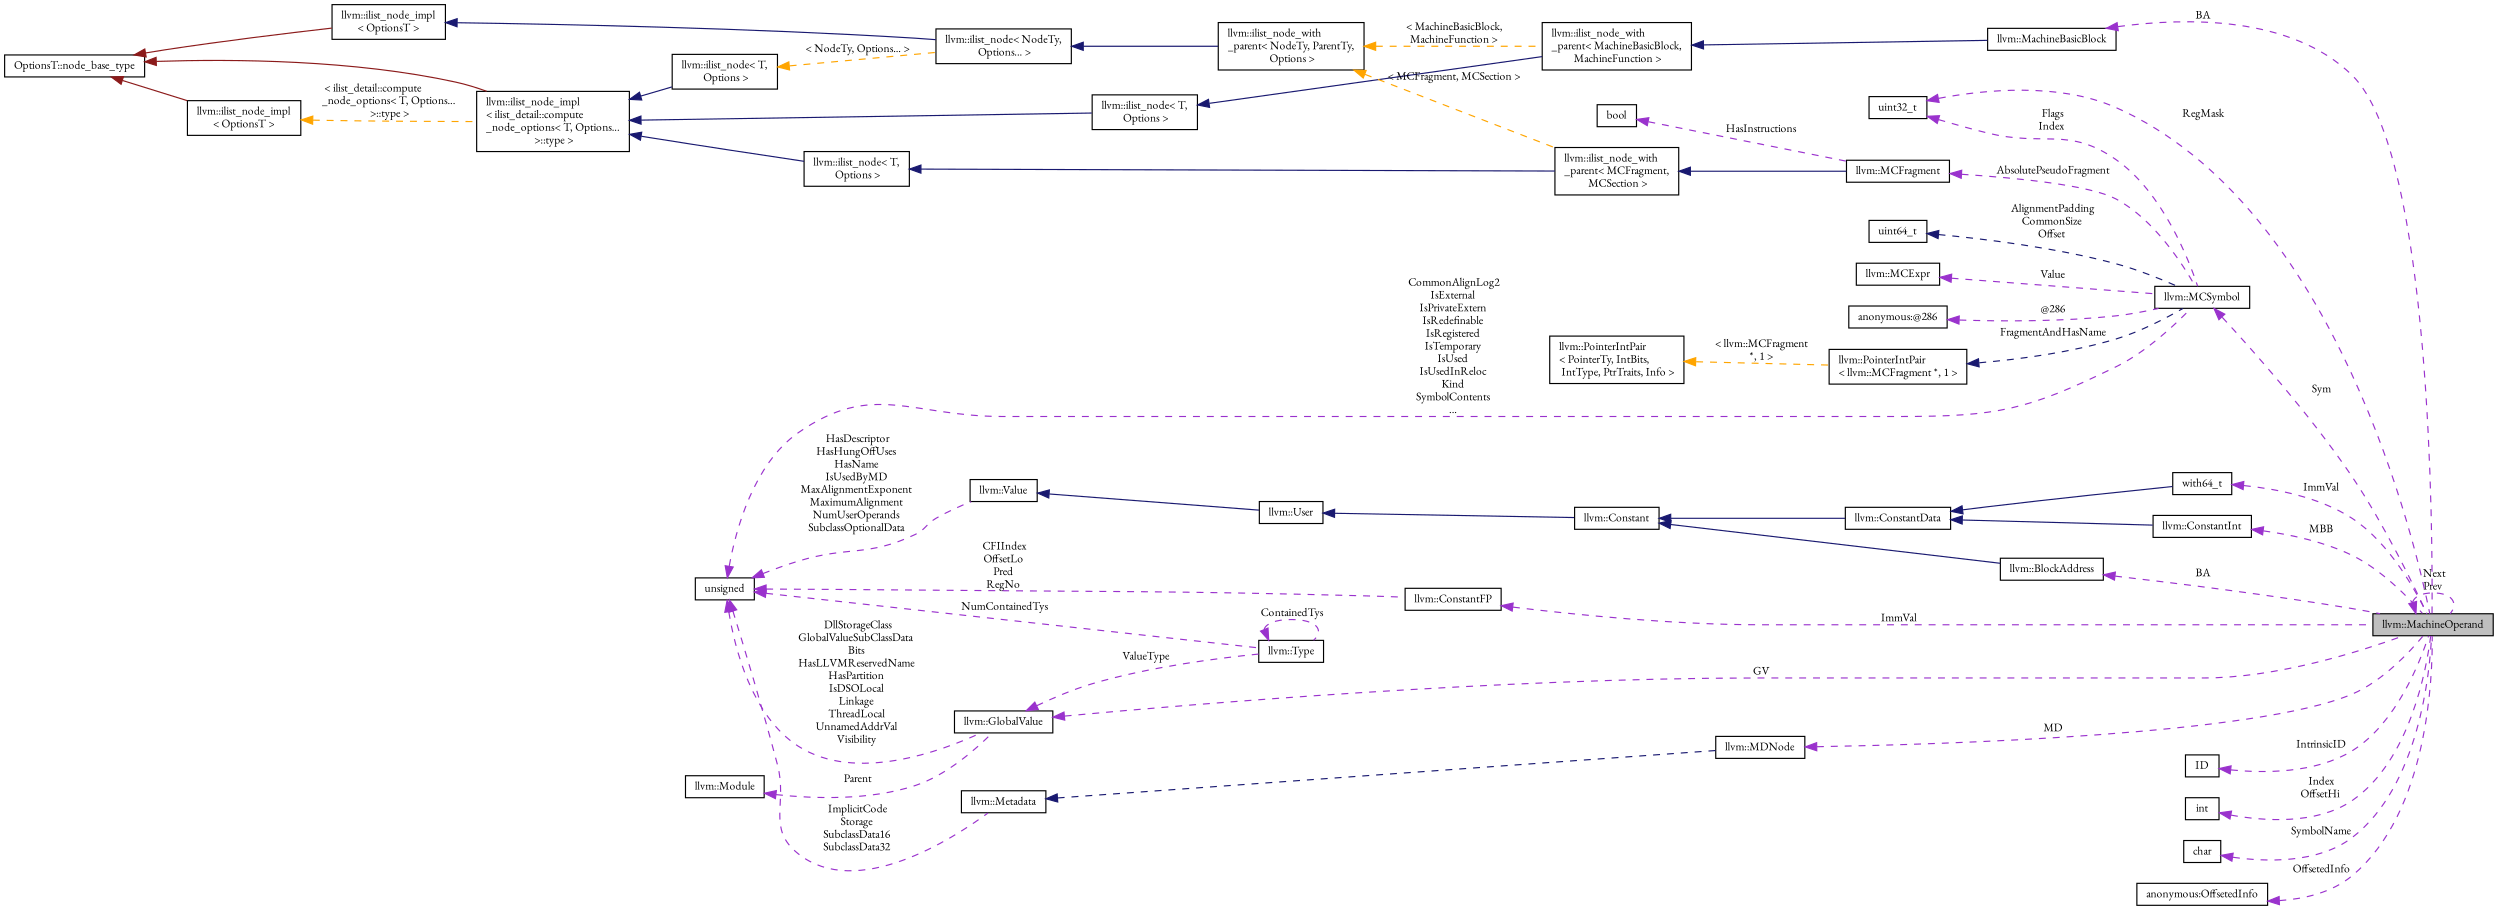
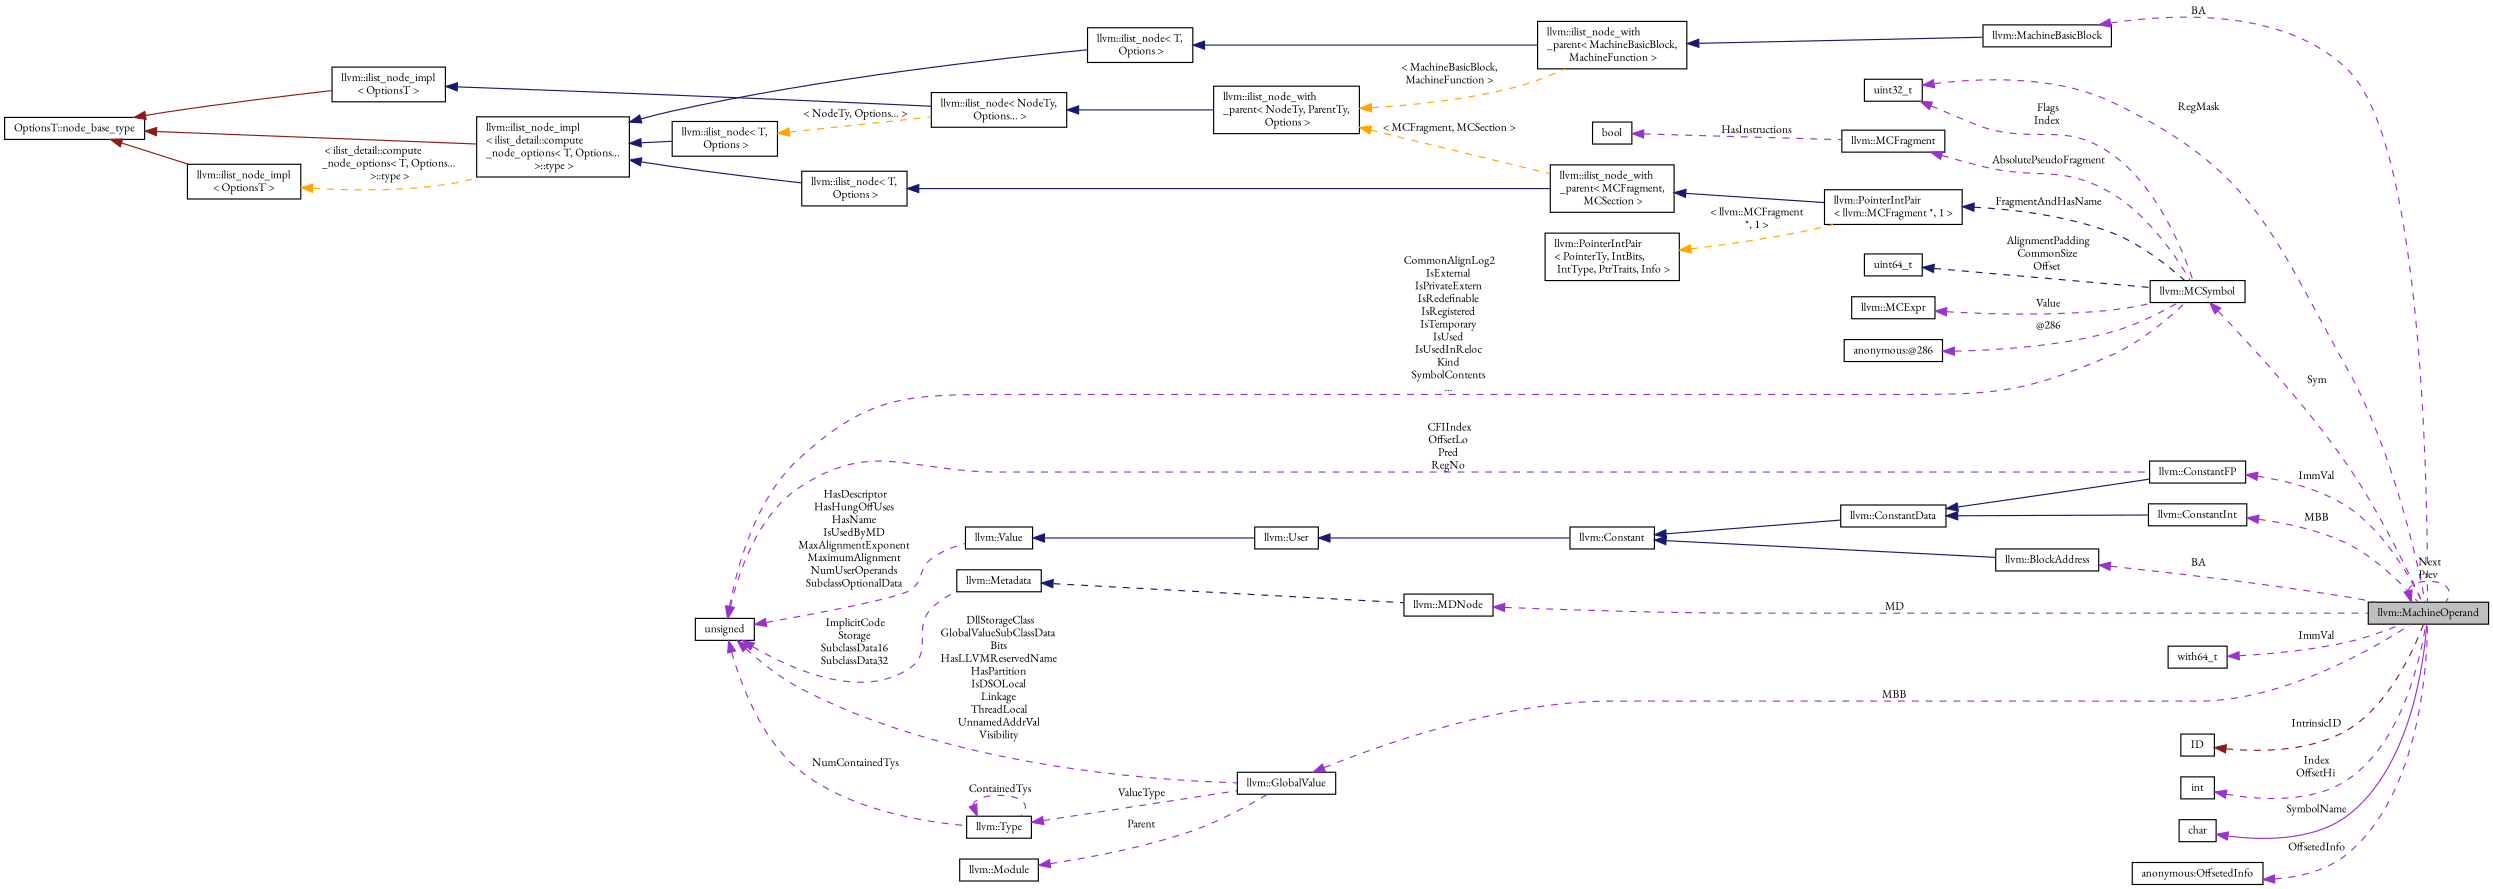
(1769, 171) -> (1755, 198)
(2068, 498) -> (2054, 493)
(1145, 671) -> (1140, 806)
(1760, 672) -> (1893, 695)
(2358, 746) -> (2351, 728)
(2385, 801) -> (2377, 783)
